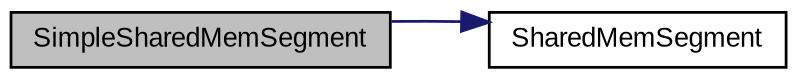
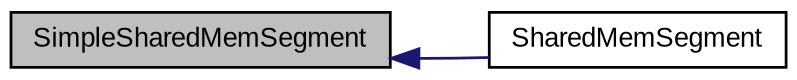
(426, 21) -> (454, 58)
